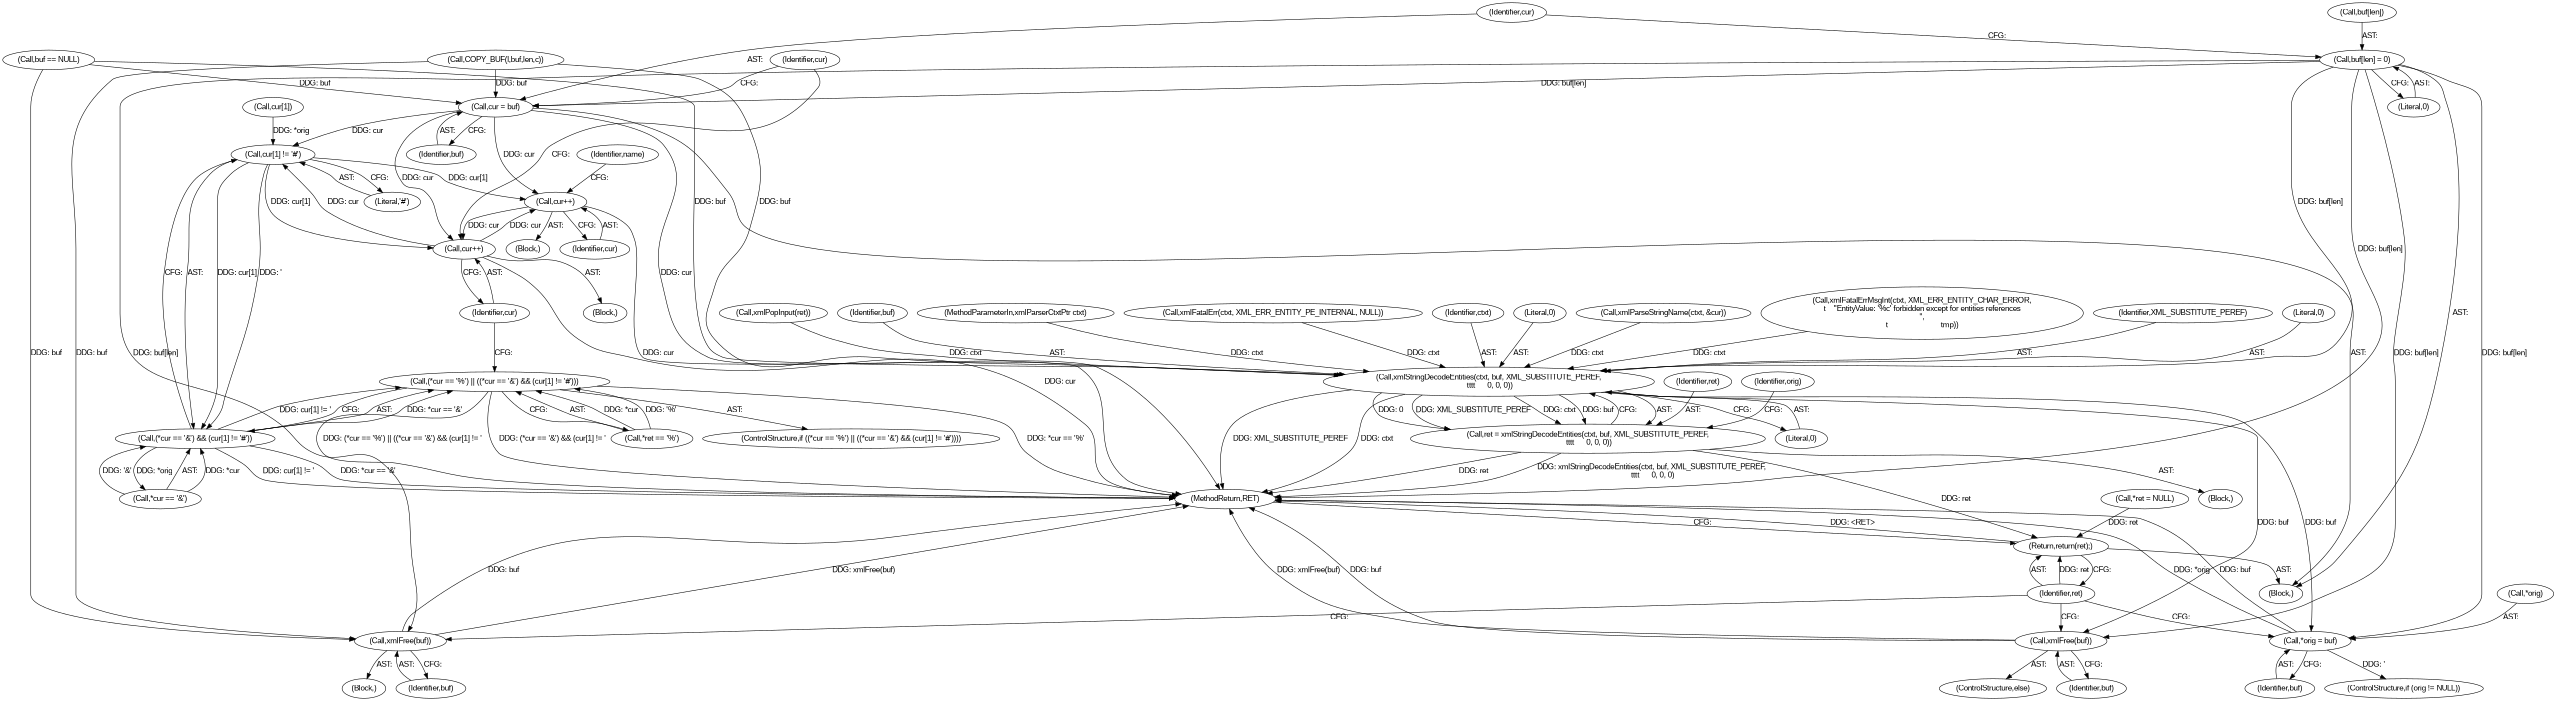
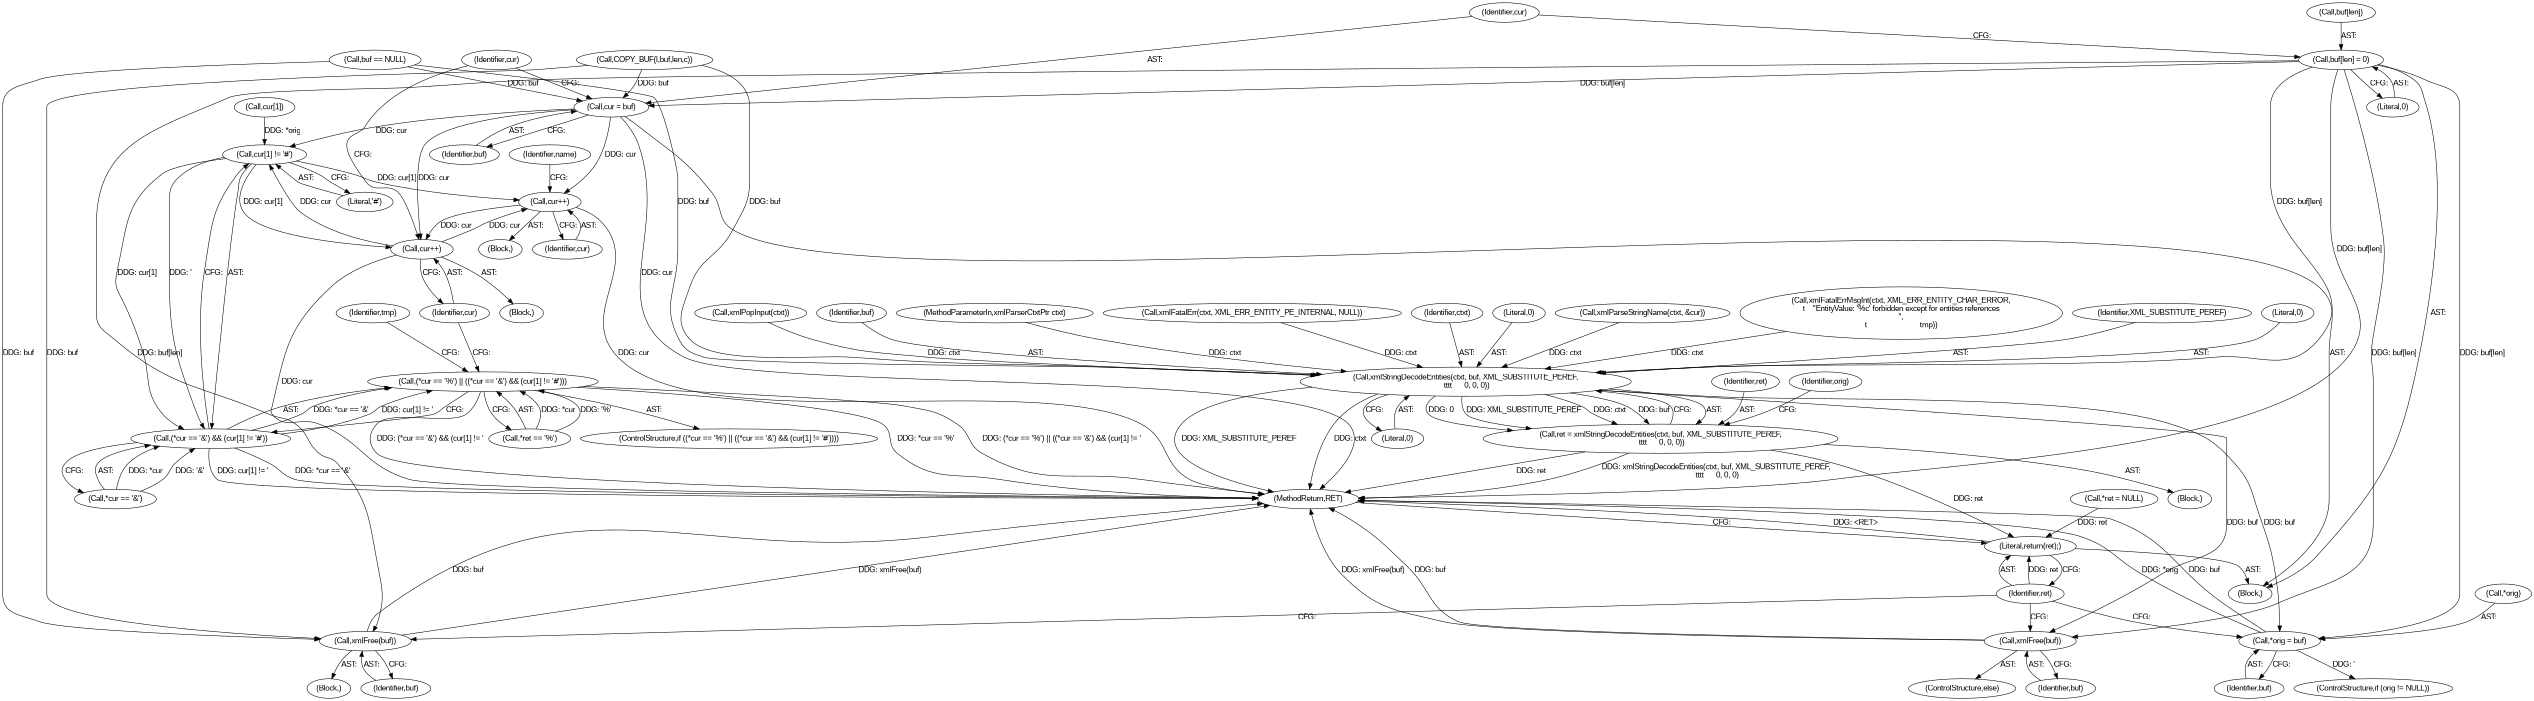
none -> (373, 313)
(773, 313) -> (751, 313)
(155, 471) -> (75, 471)
(2061, 546) -> (2030, 546)
